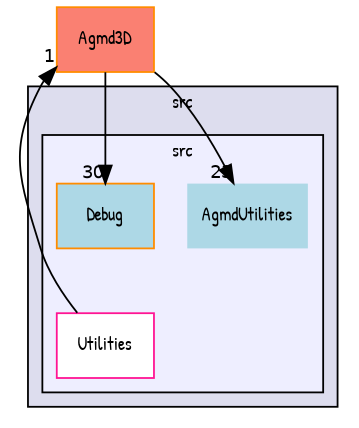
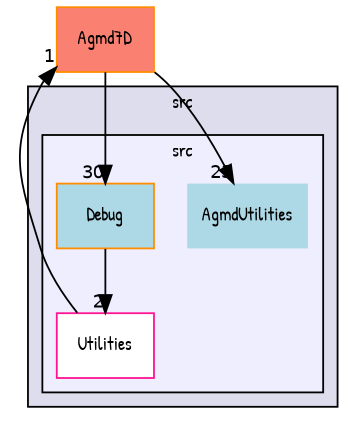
(105, 40) -> (105, 40)
none -> (105, 272)
